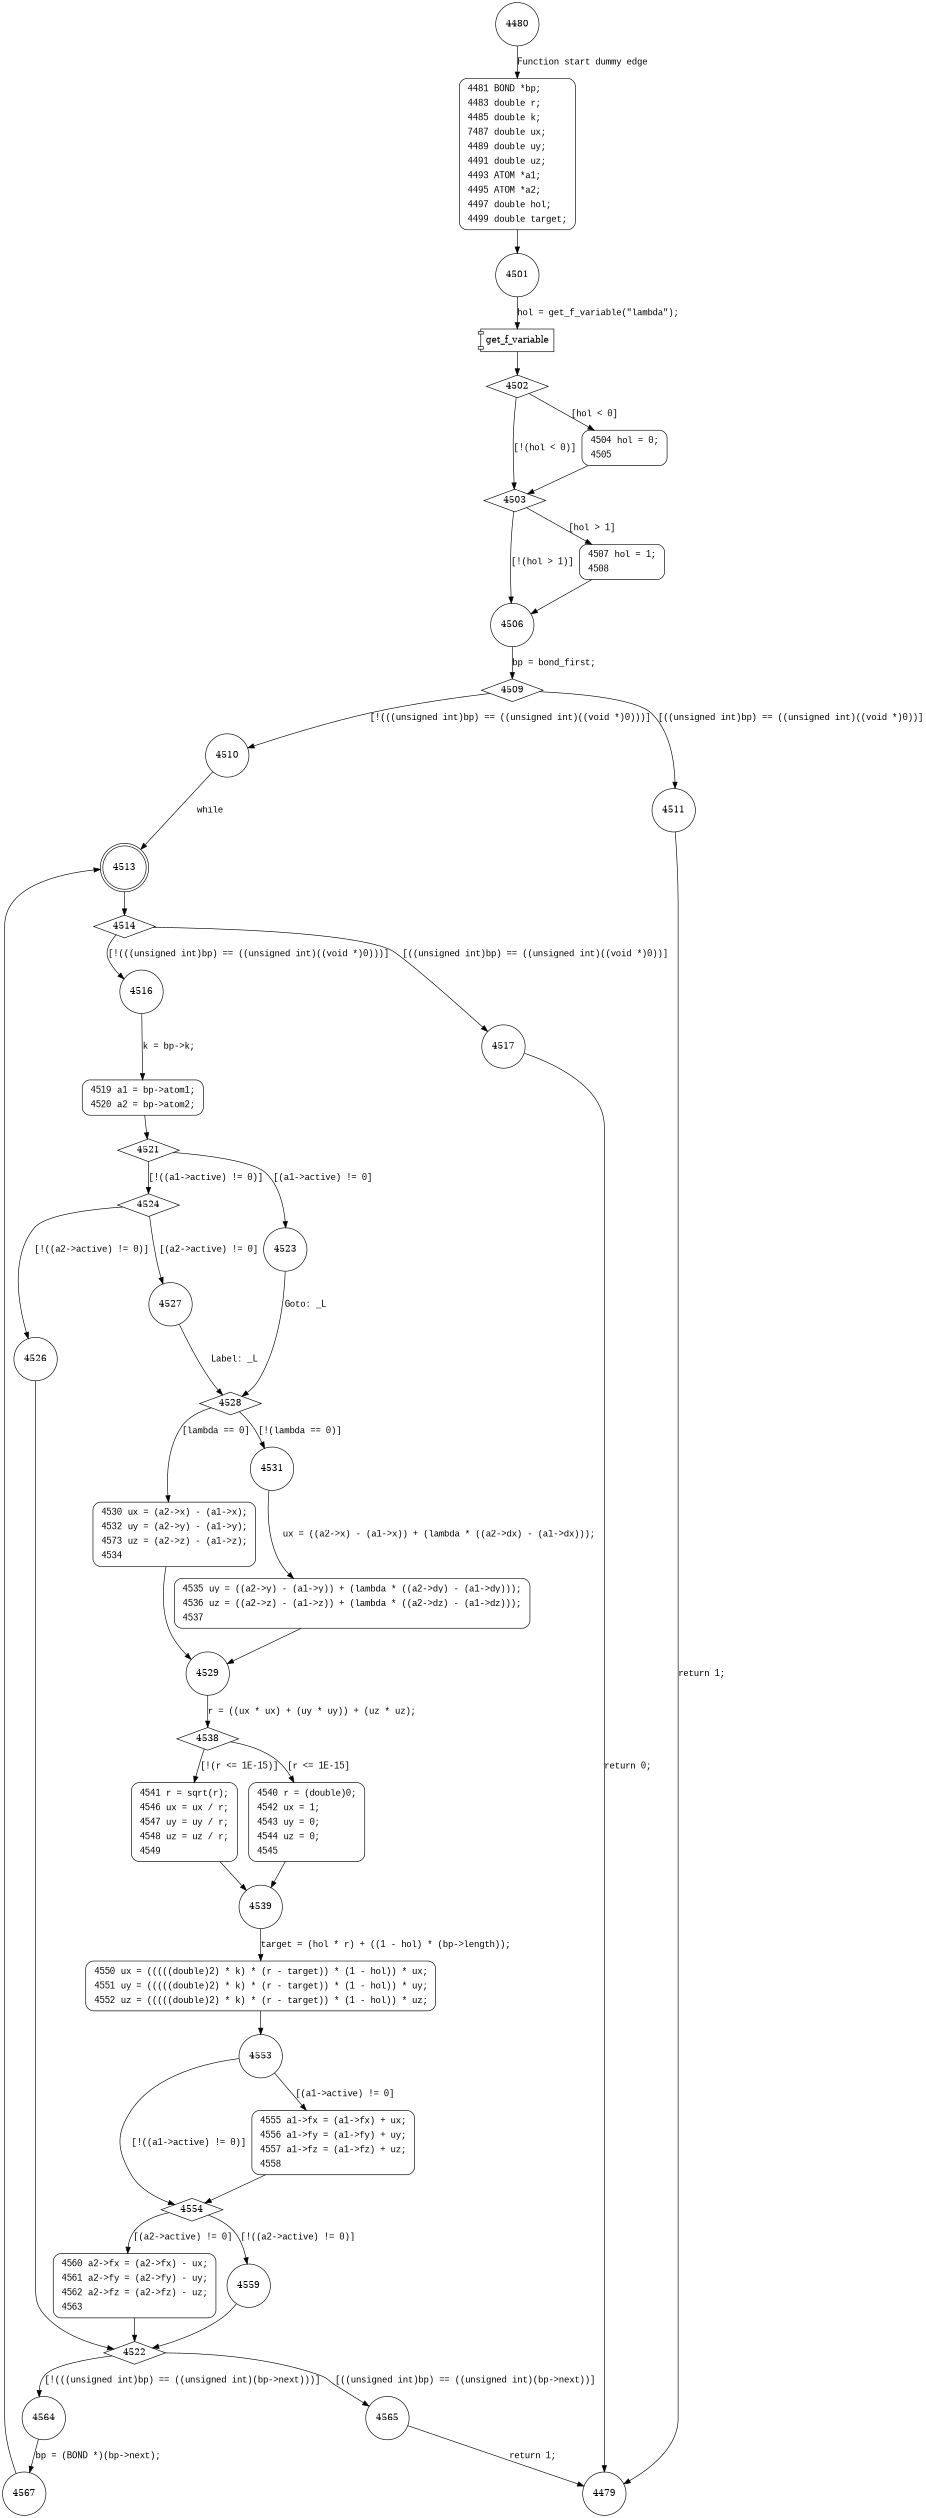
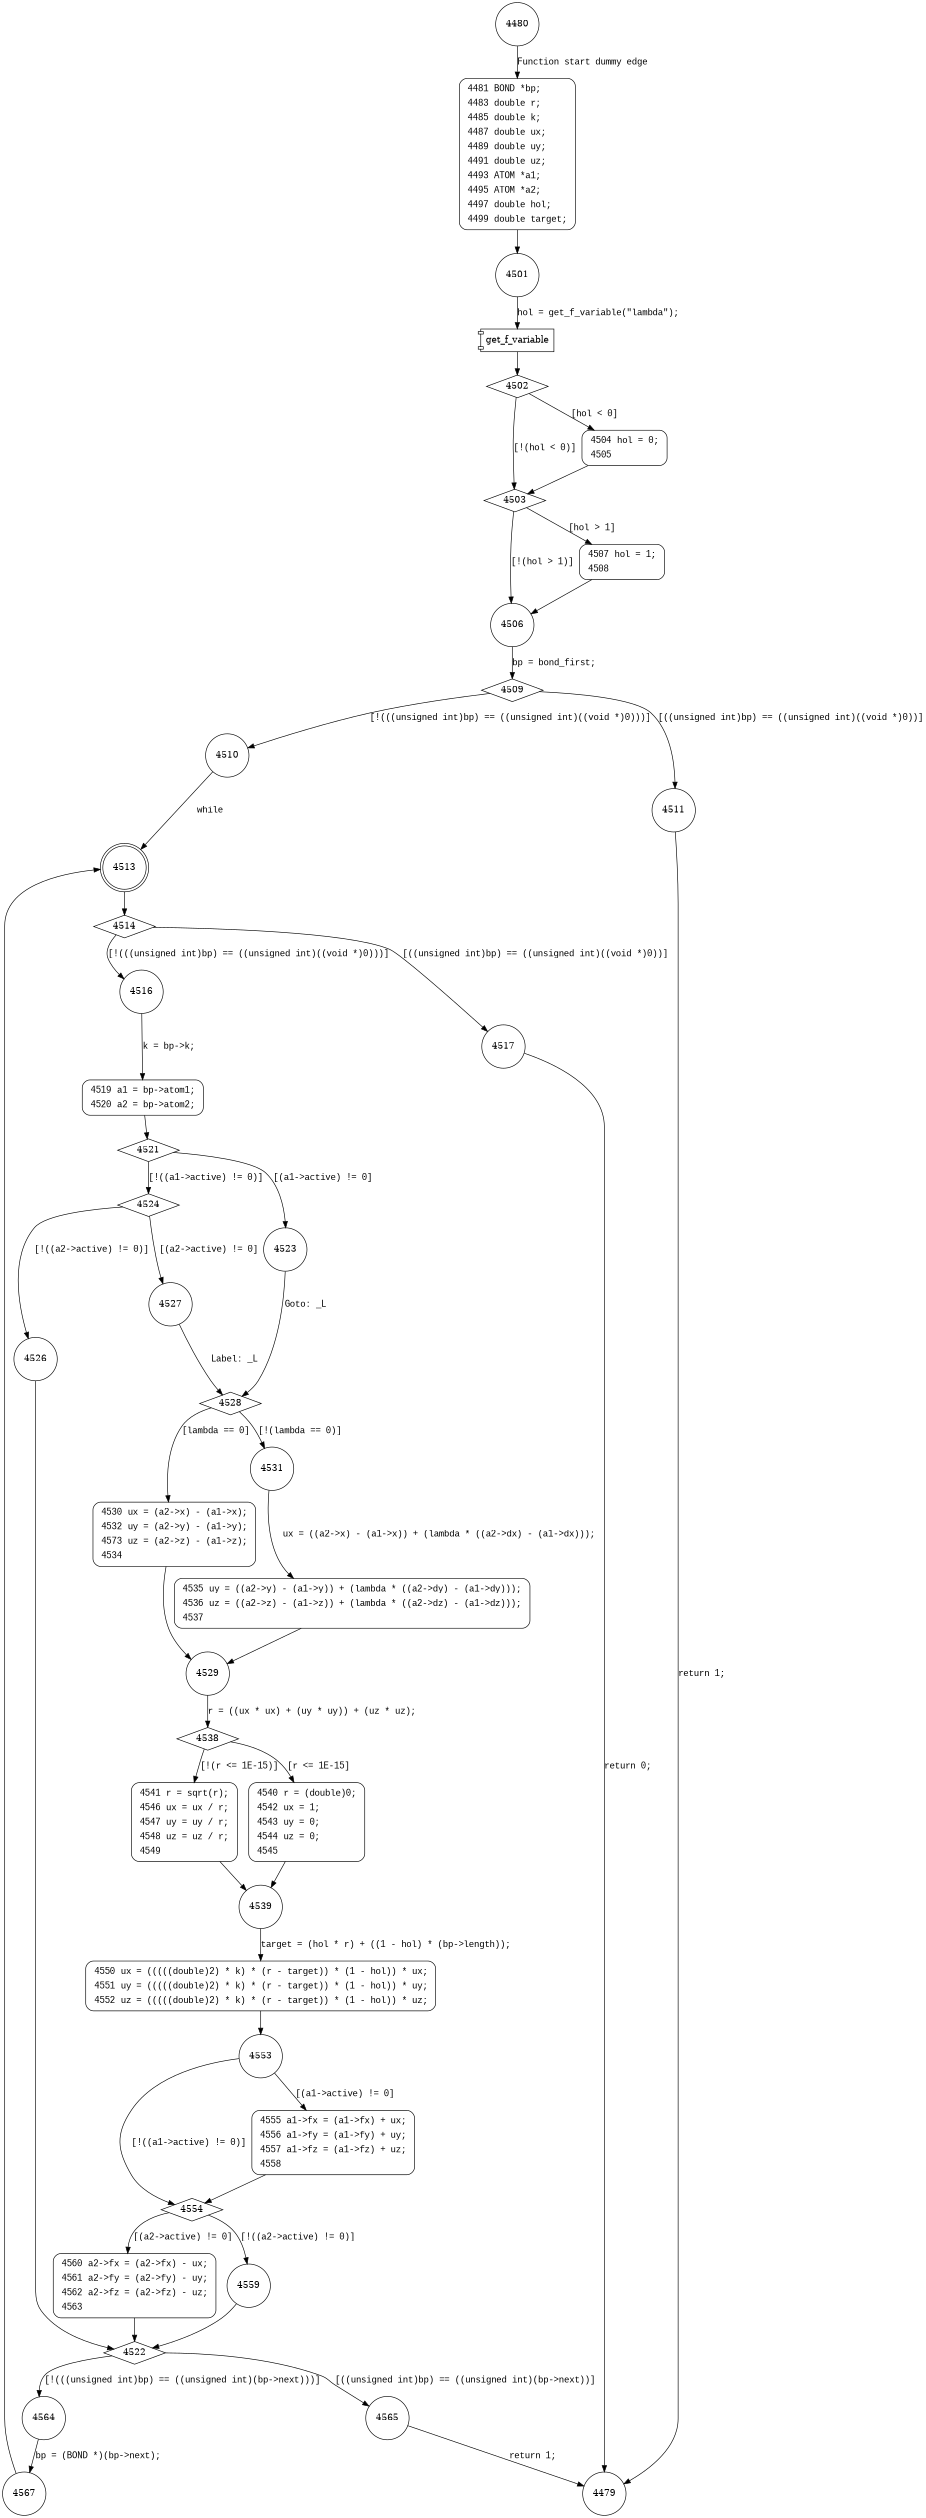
(478, 132) -> (478, 132)
